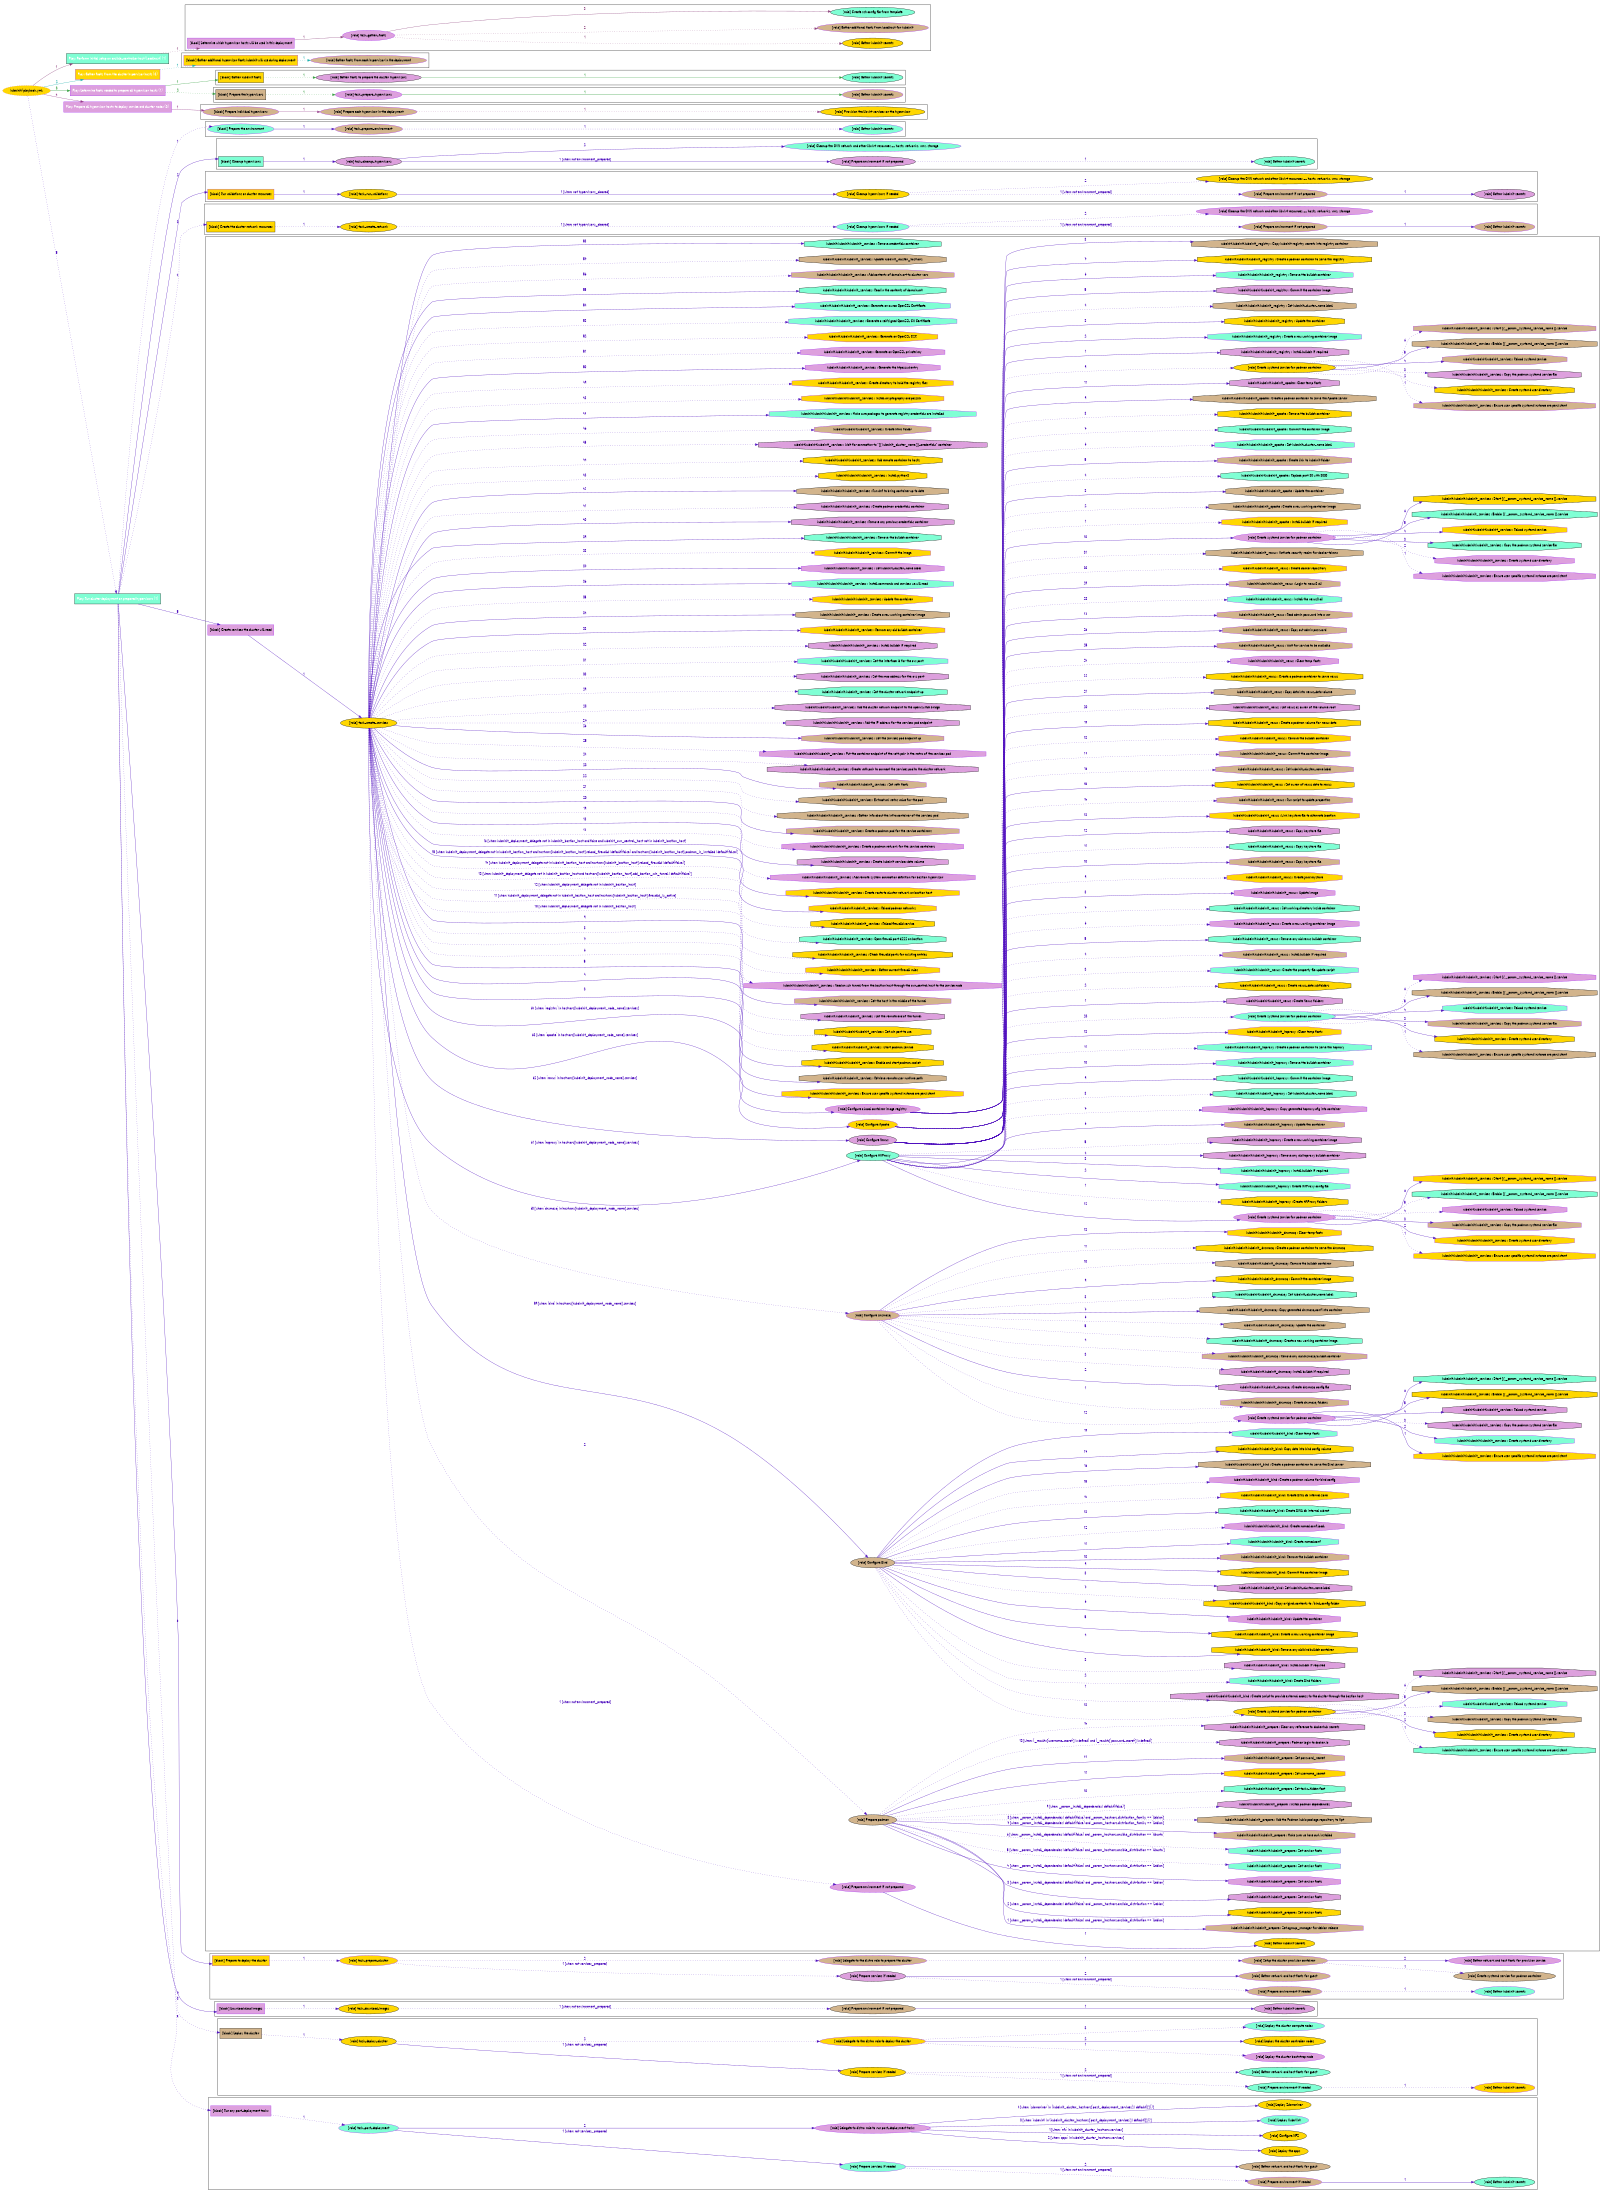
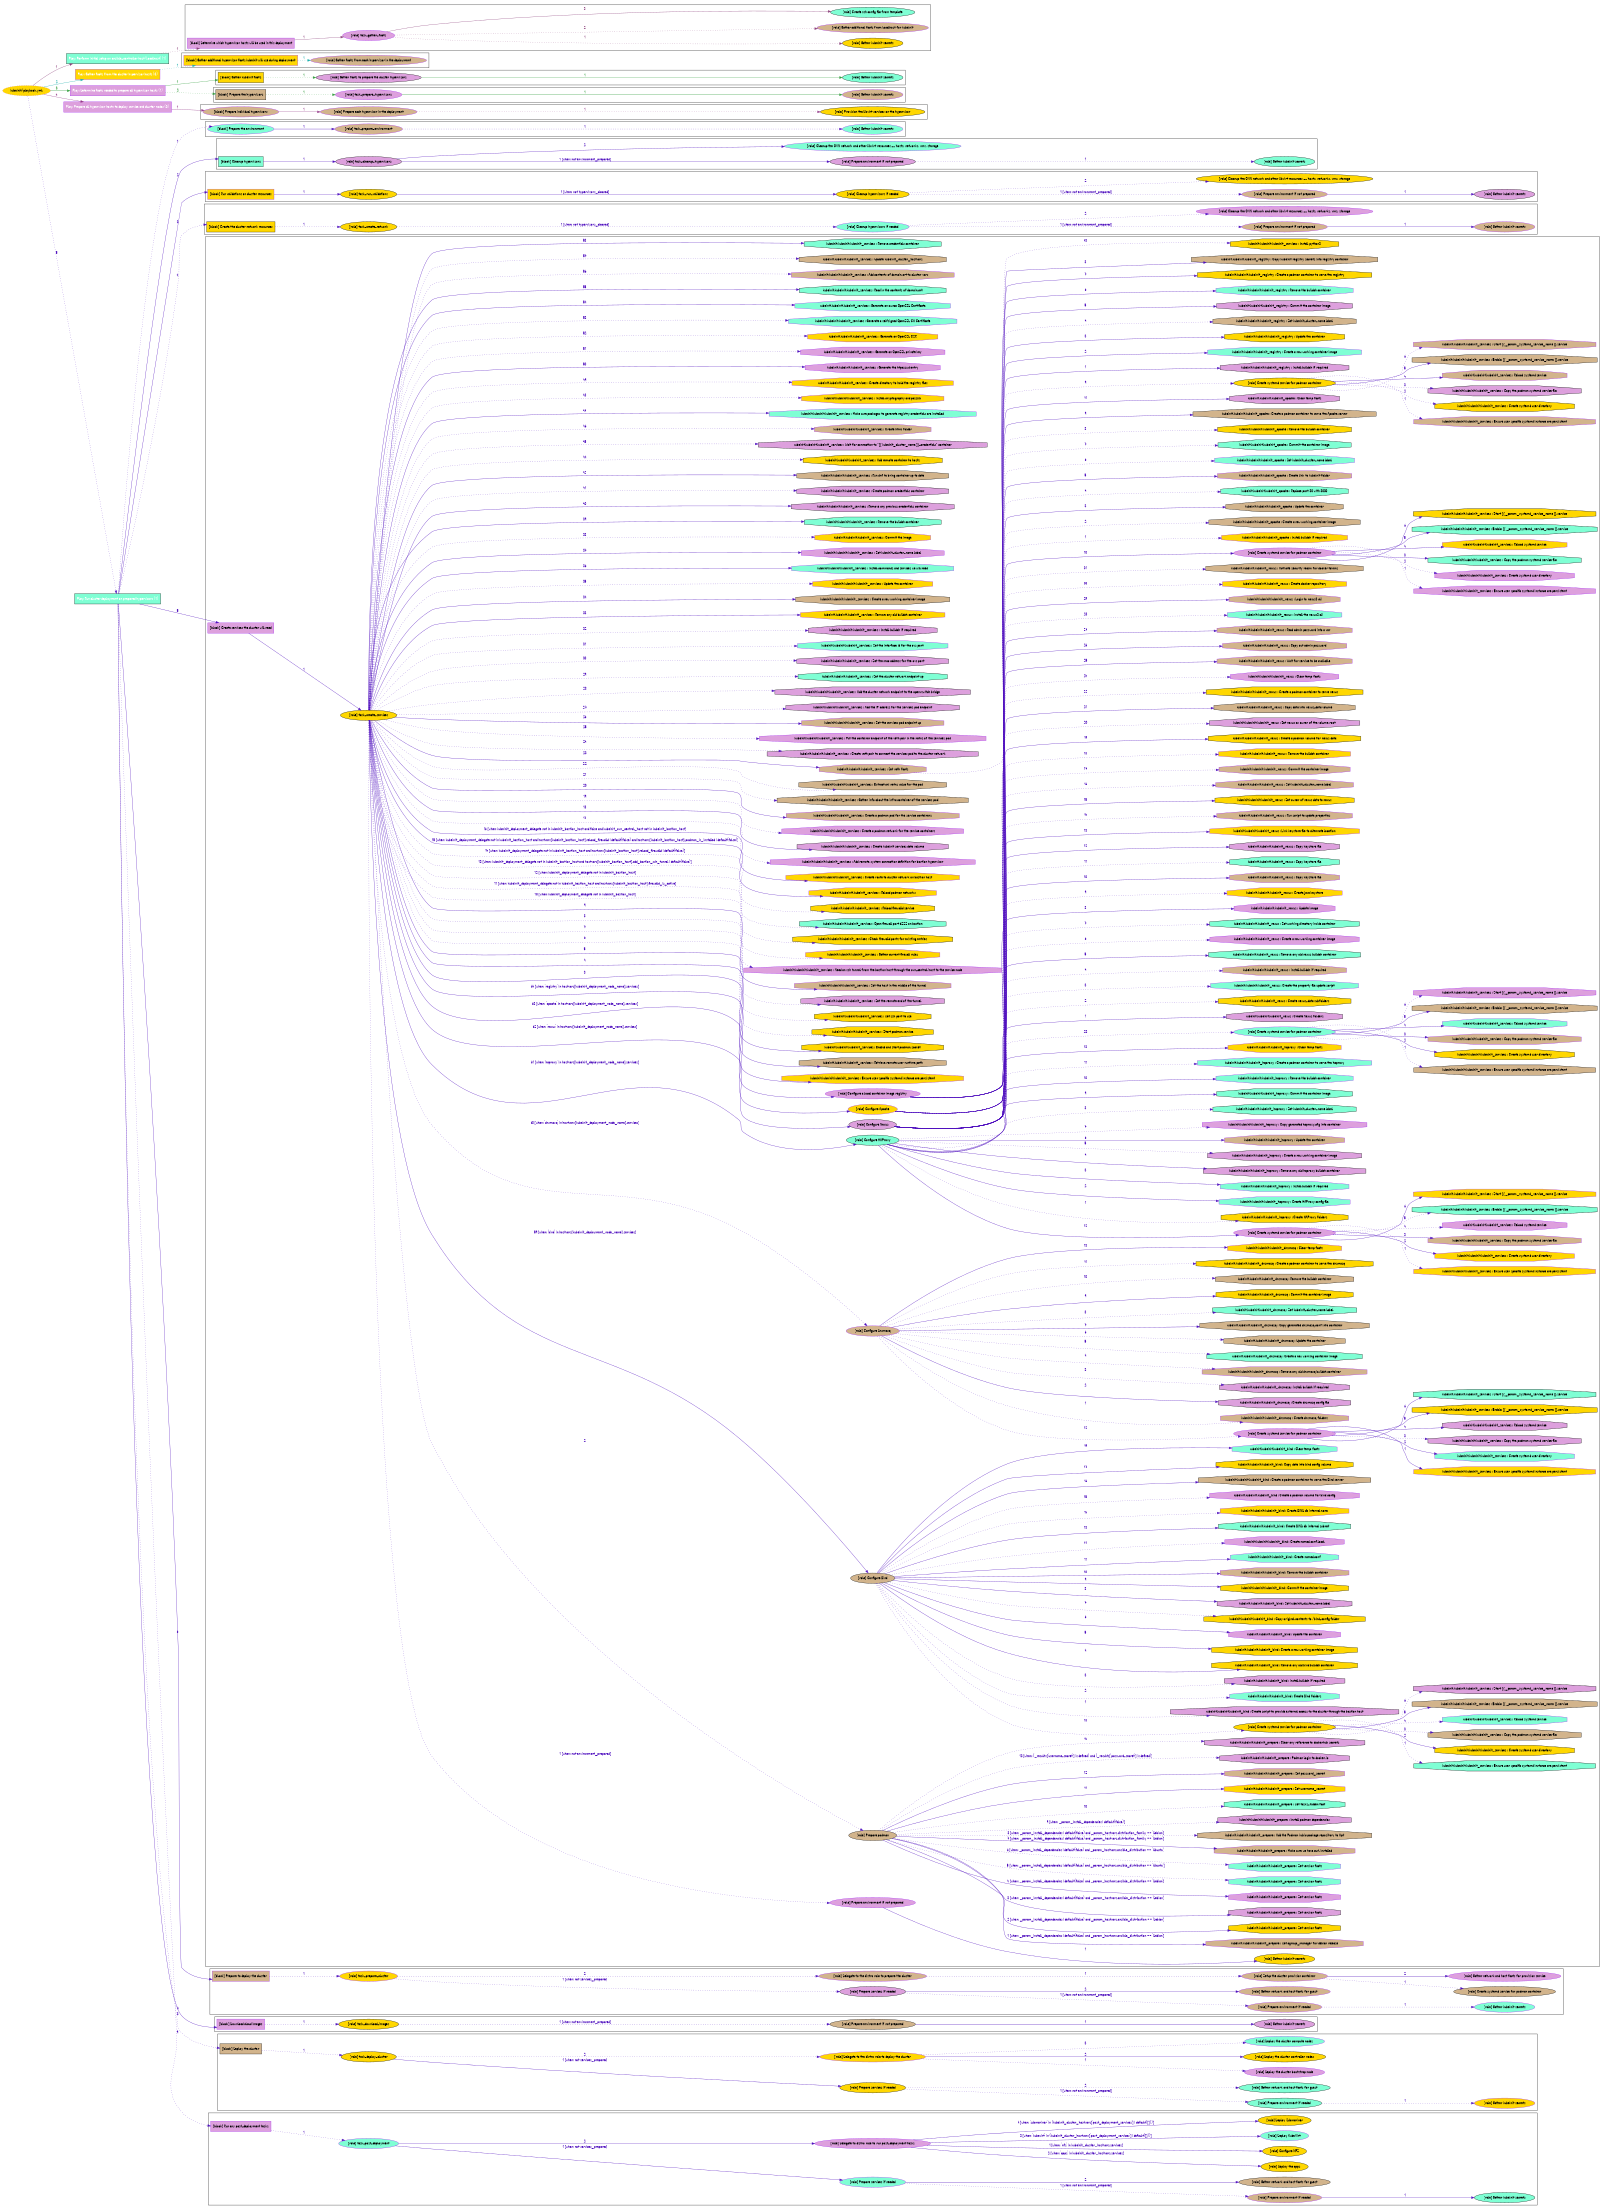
(502, 482) -> (1004, 281)
(241, 1961) -> (241, 1976)
